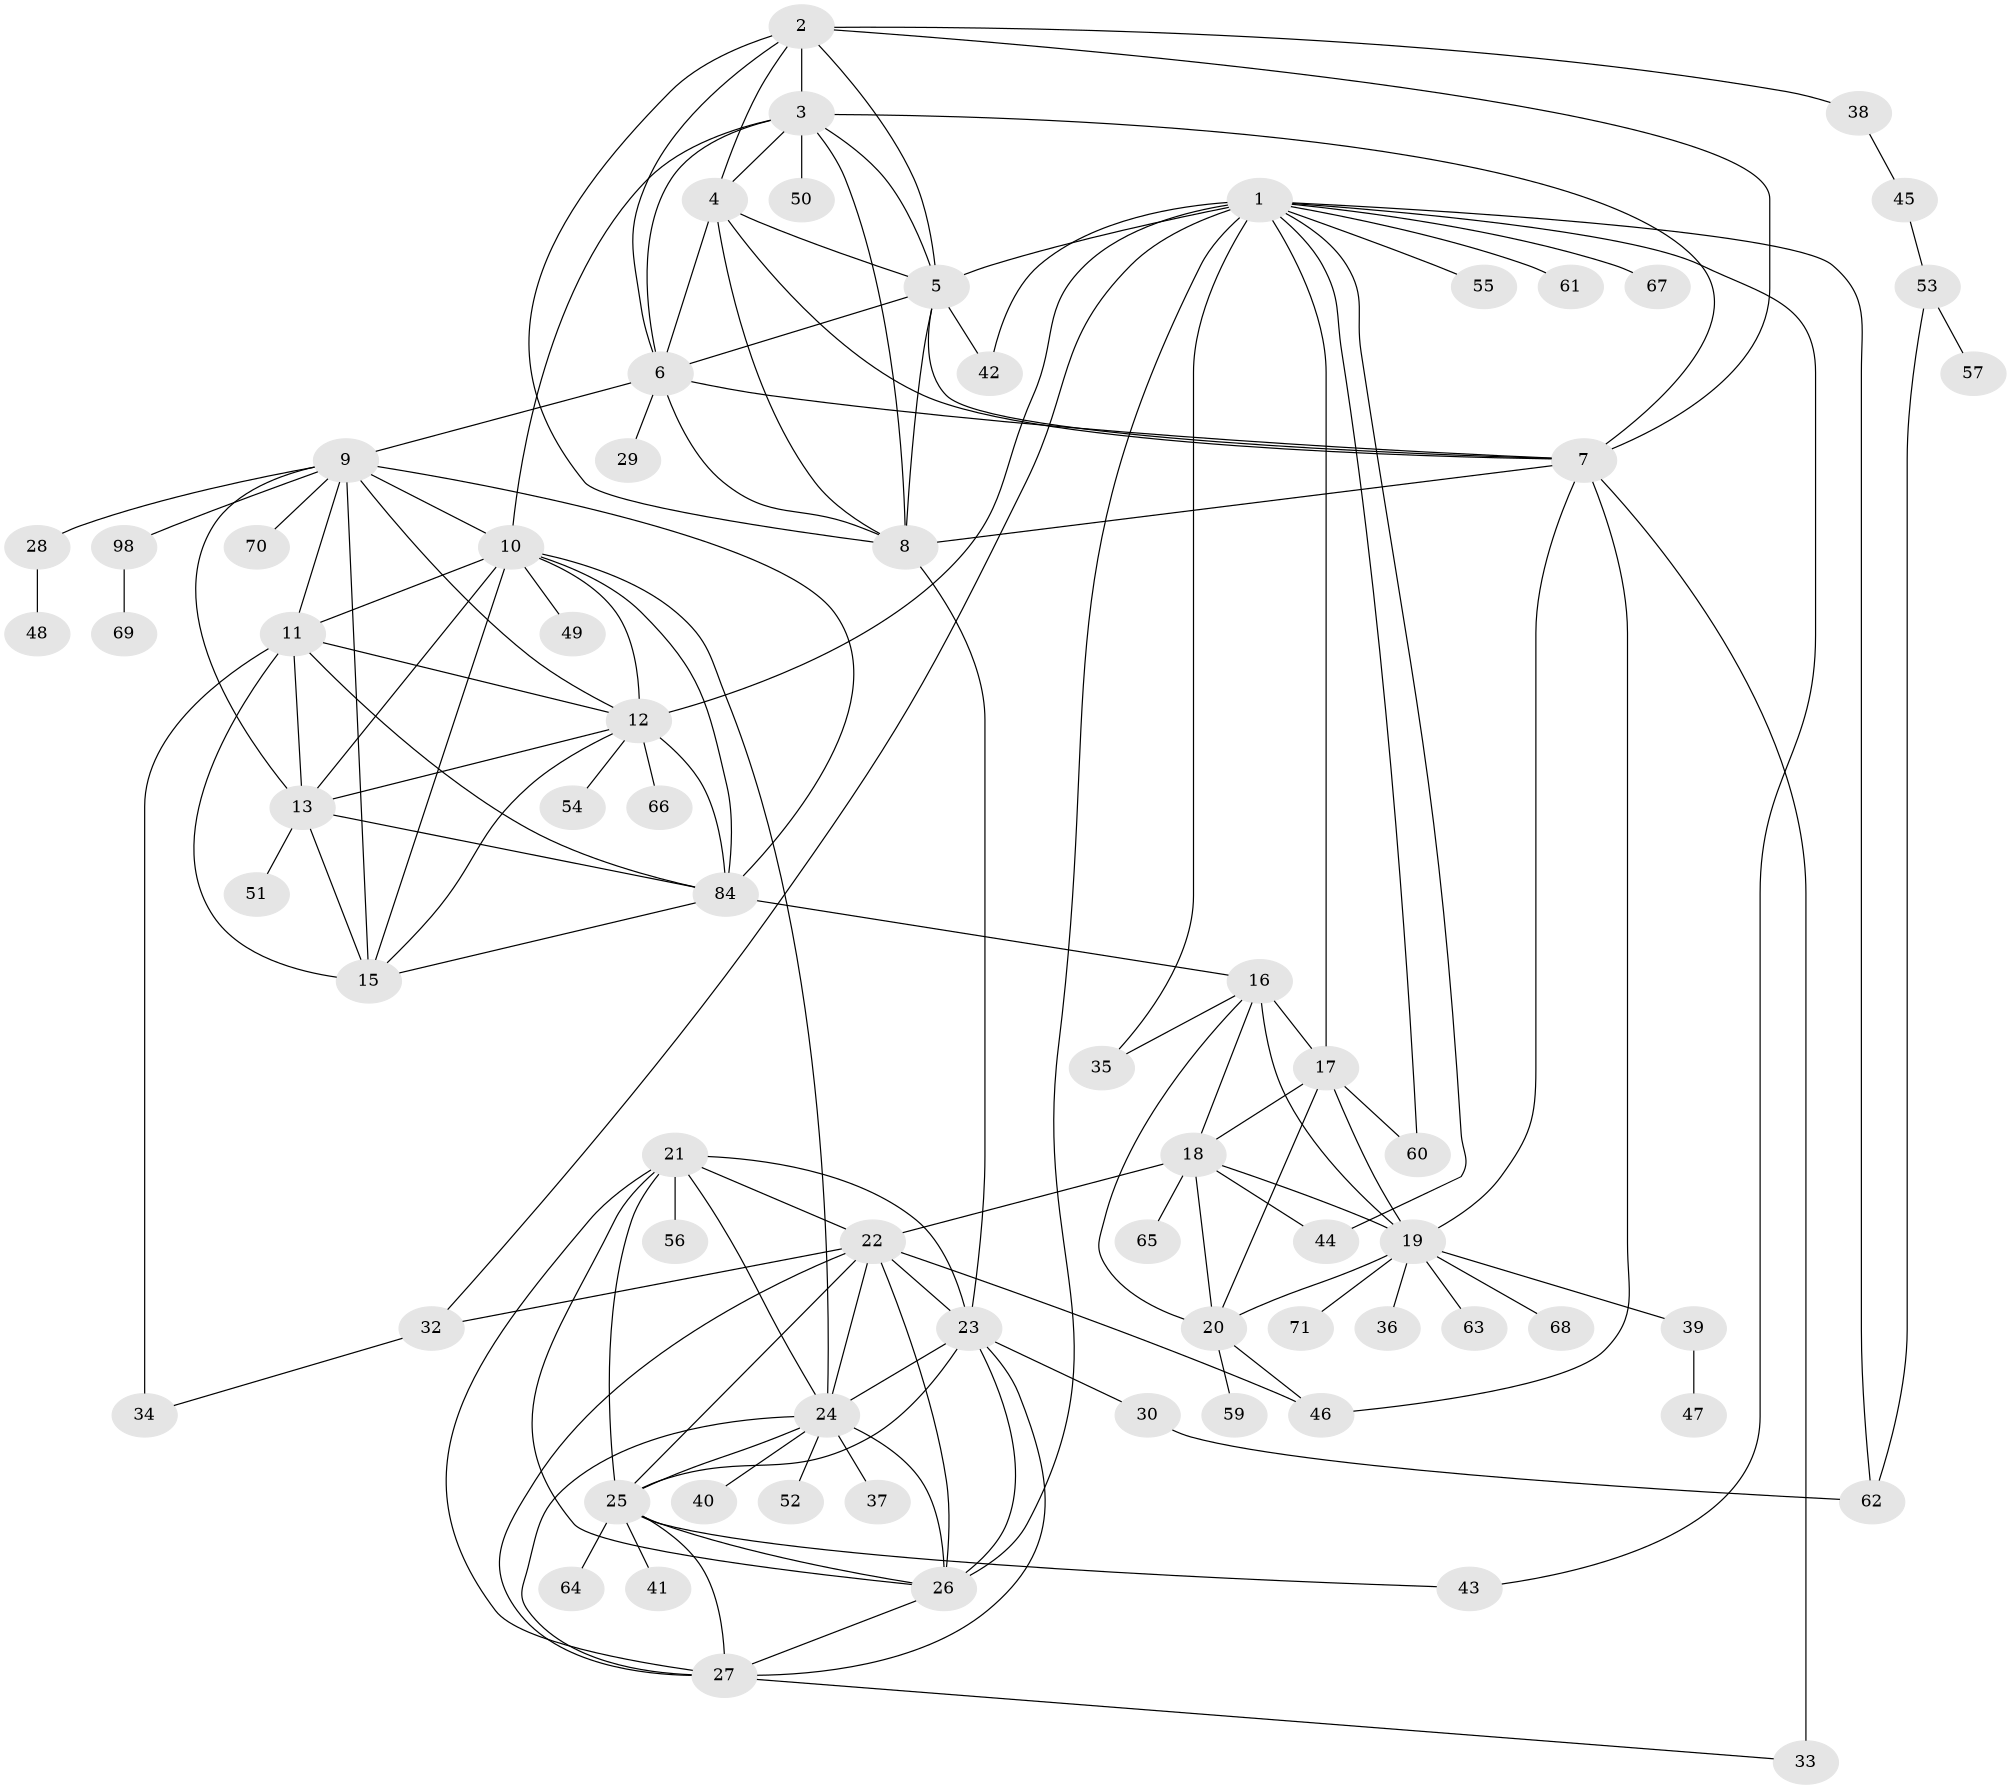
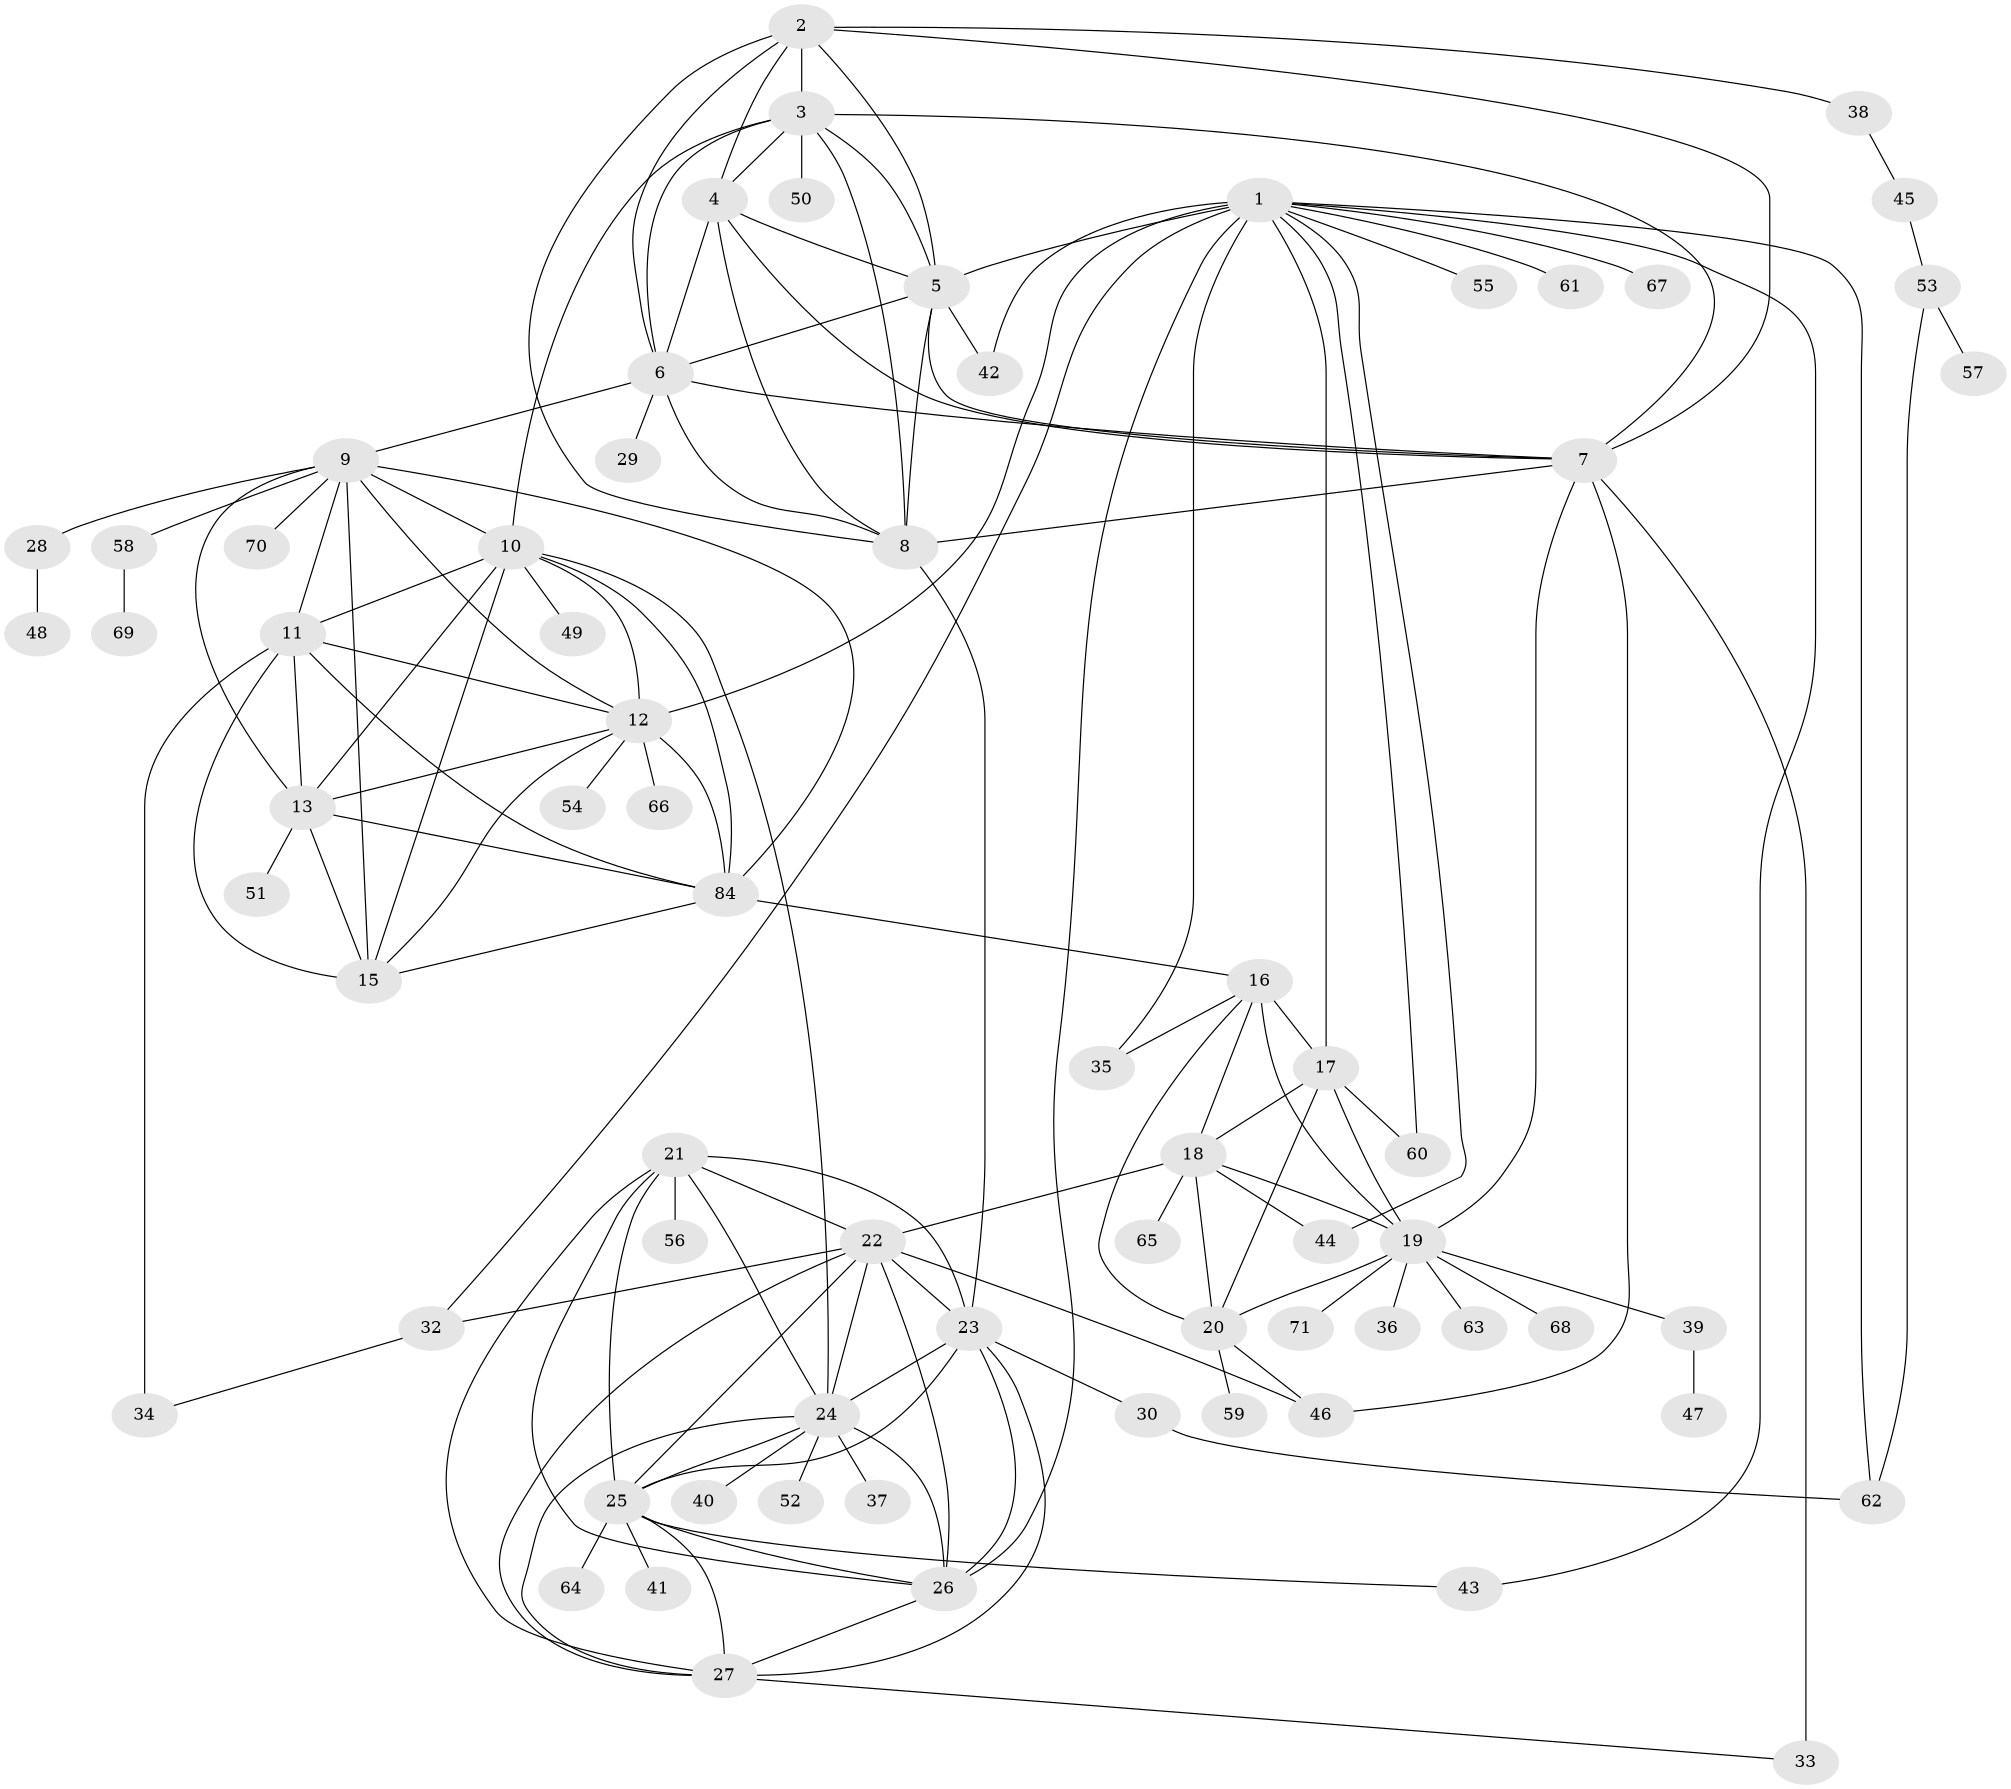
(124, 547) -> (124, 547)
